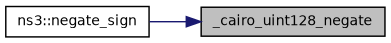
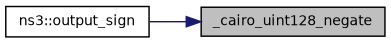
(77, 22) -> (77, 22)
